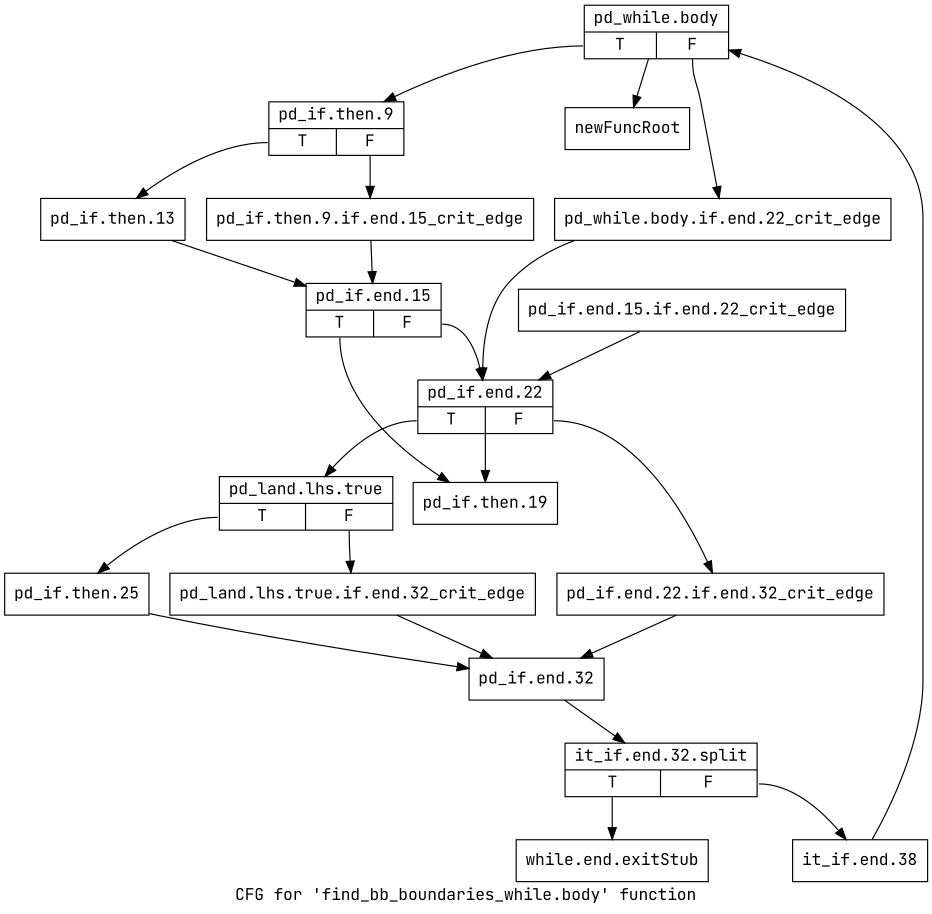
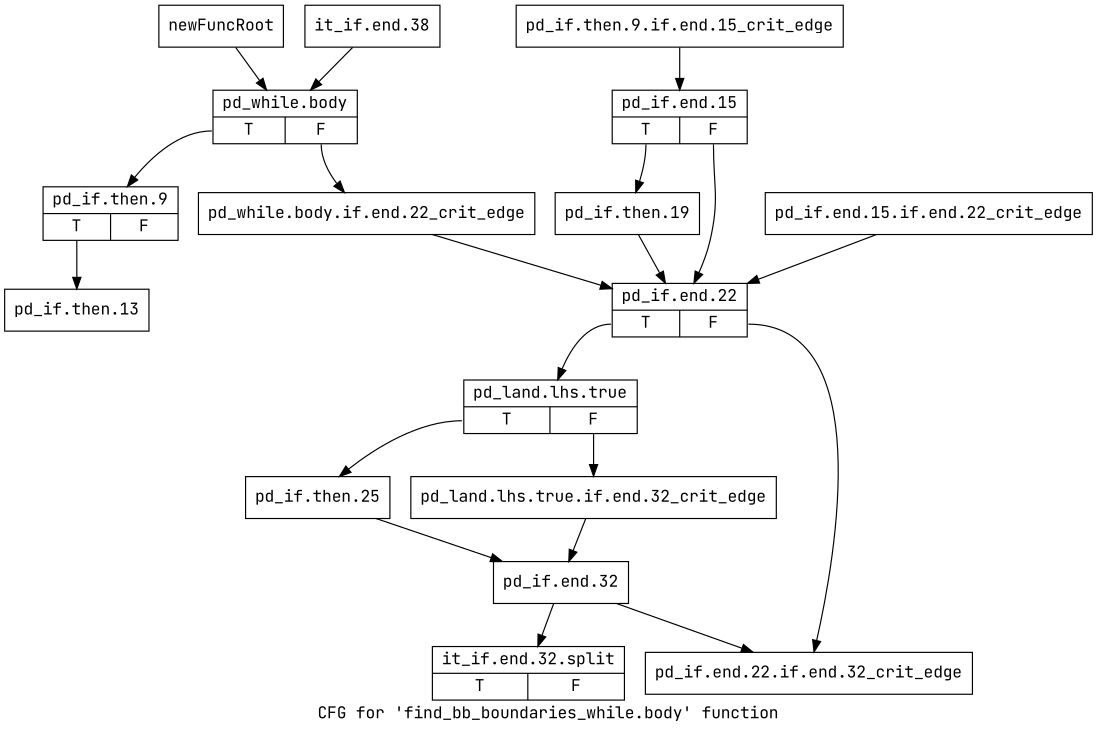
(643, 77) -> (248, 64)
(370, 171) -> none
(233, 261) -> none
(485, 452) -> (649, 254)
(634, 634) -> (679, 626)
(803, 799) -> none
(612, 861) -> none
